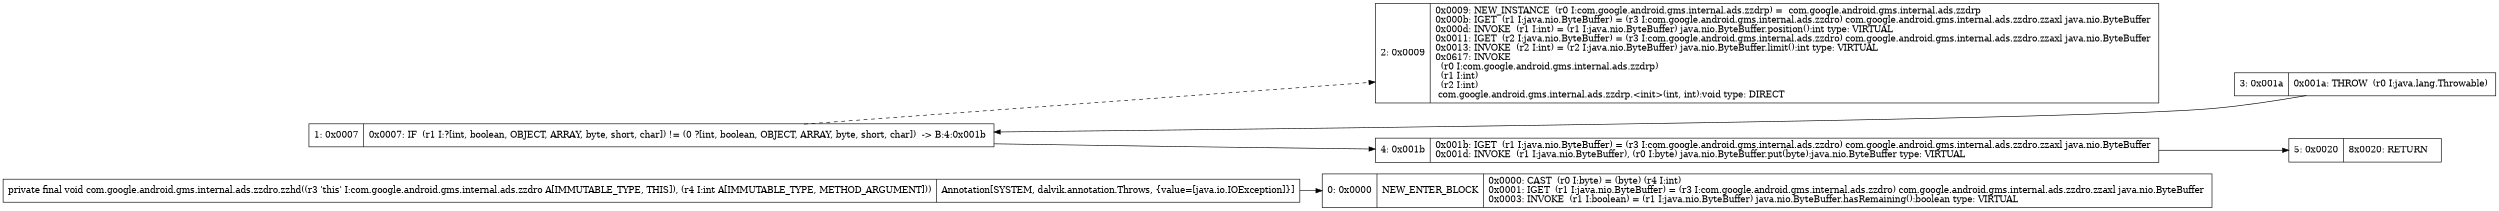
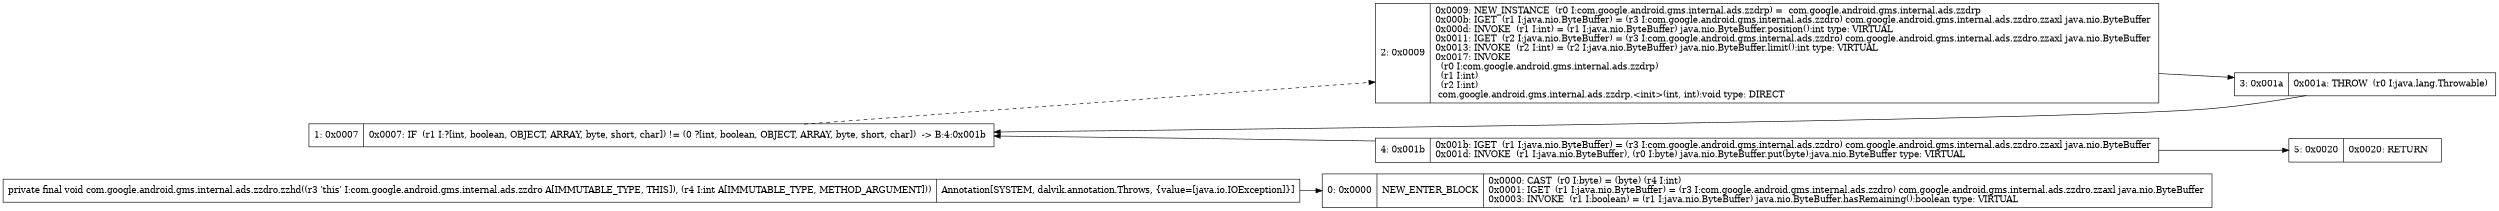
(1476, 58) -> (1476, 58)
none -> (2193, 75)
(1181, 147) -> (1188, 138)
(2392, 150) -> (2392, 150)
